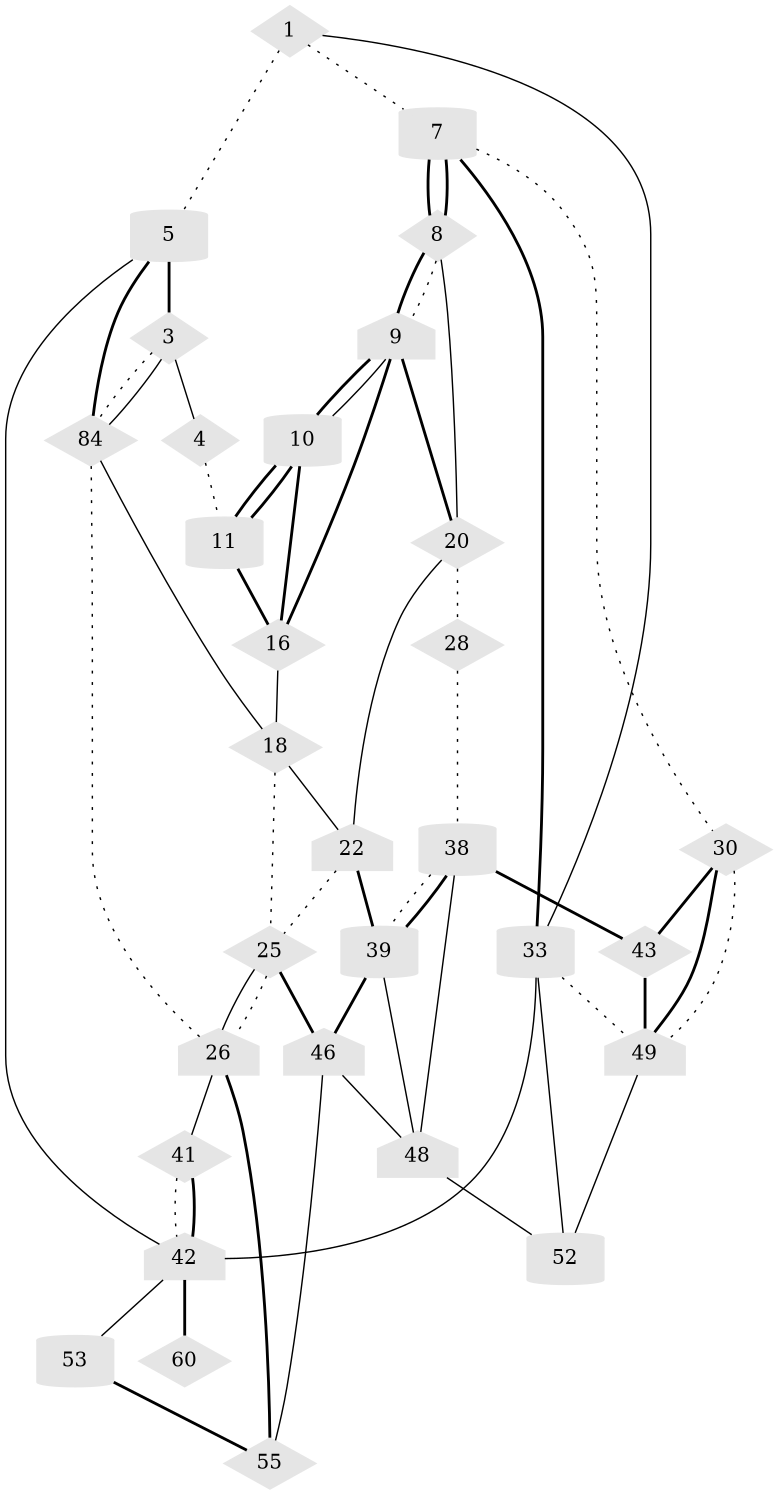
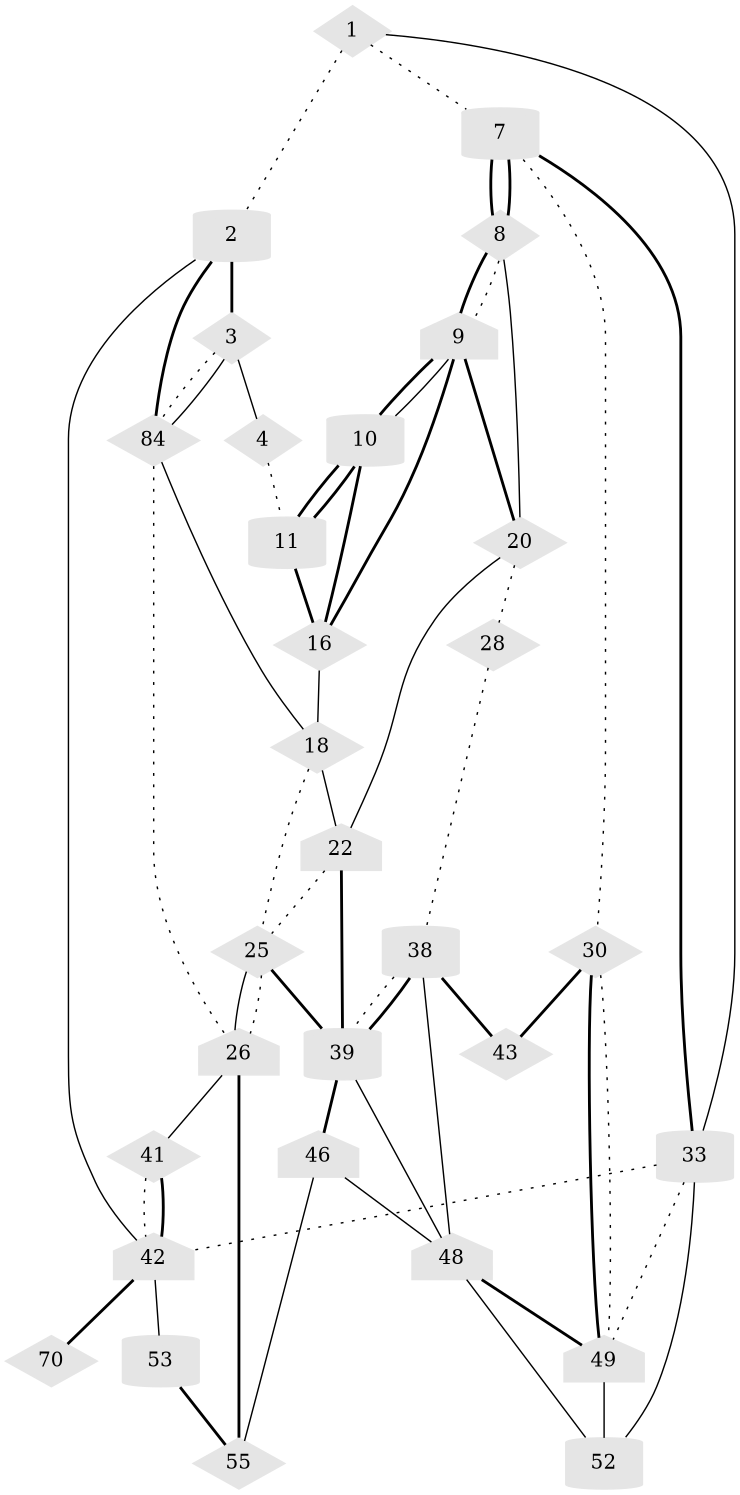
(169, 236) -> (232, 236)
(297, 1002) -> (297, 999)
(645, 1003) -> (532, 1312)
(454, 1196) -> (436, 1206)
(185, 1361) -> (51, 1361)
